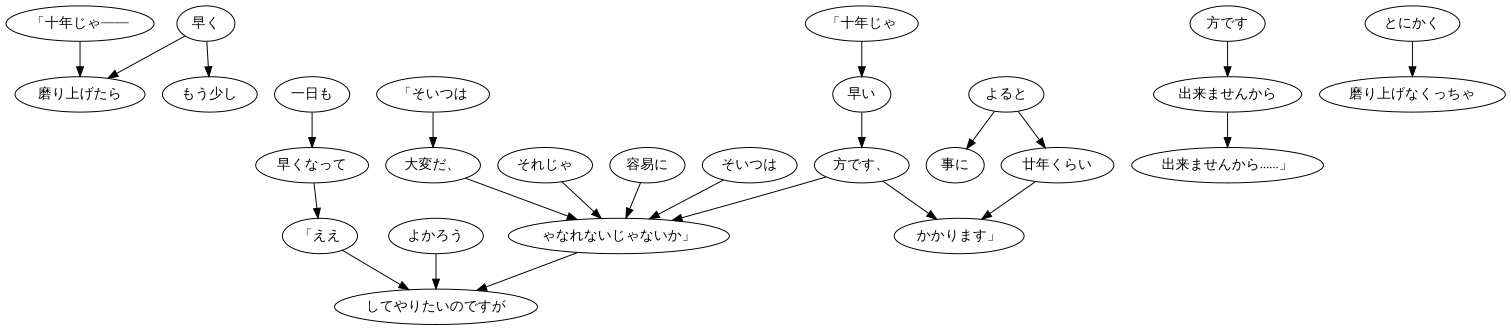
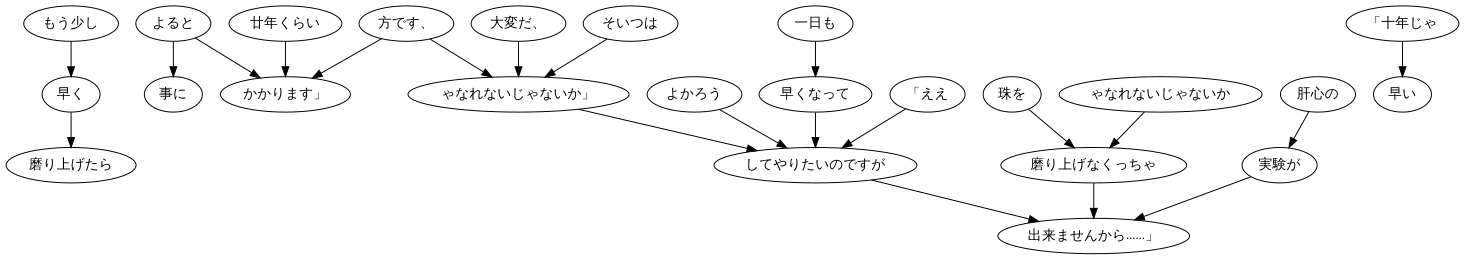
(80, 24) -> none
(1228, 24) -> (1318, 94)
(1412, 24) -> (1161, 94)
(208, 54) -> (71, 54)
(433, 94) -> none
none -> (1012, 94)
(1228, 94) -> (1280, 165)
(862, 125) -> none
(1029, 126) -> (223, 55)
(545, 165) -> none
(647, 165) -> none
(315, 196) -> (815, 125)
none -> (1094, 196)
none -> (950, 200)
